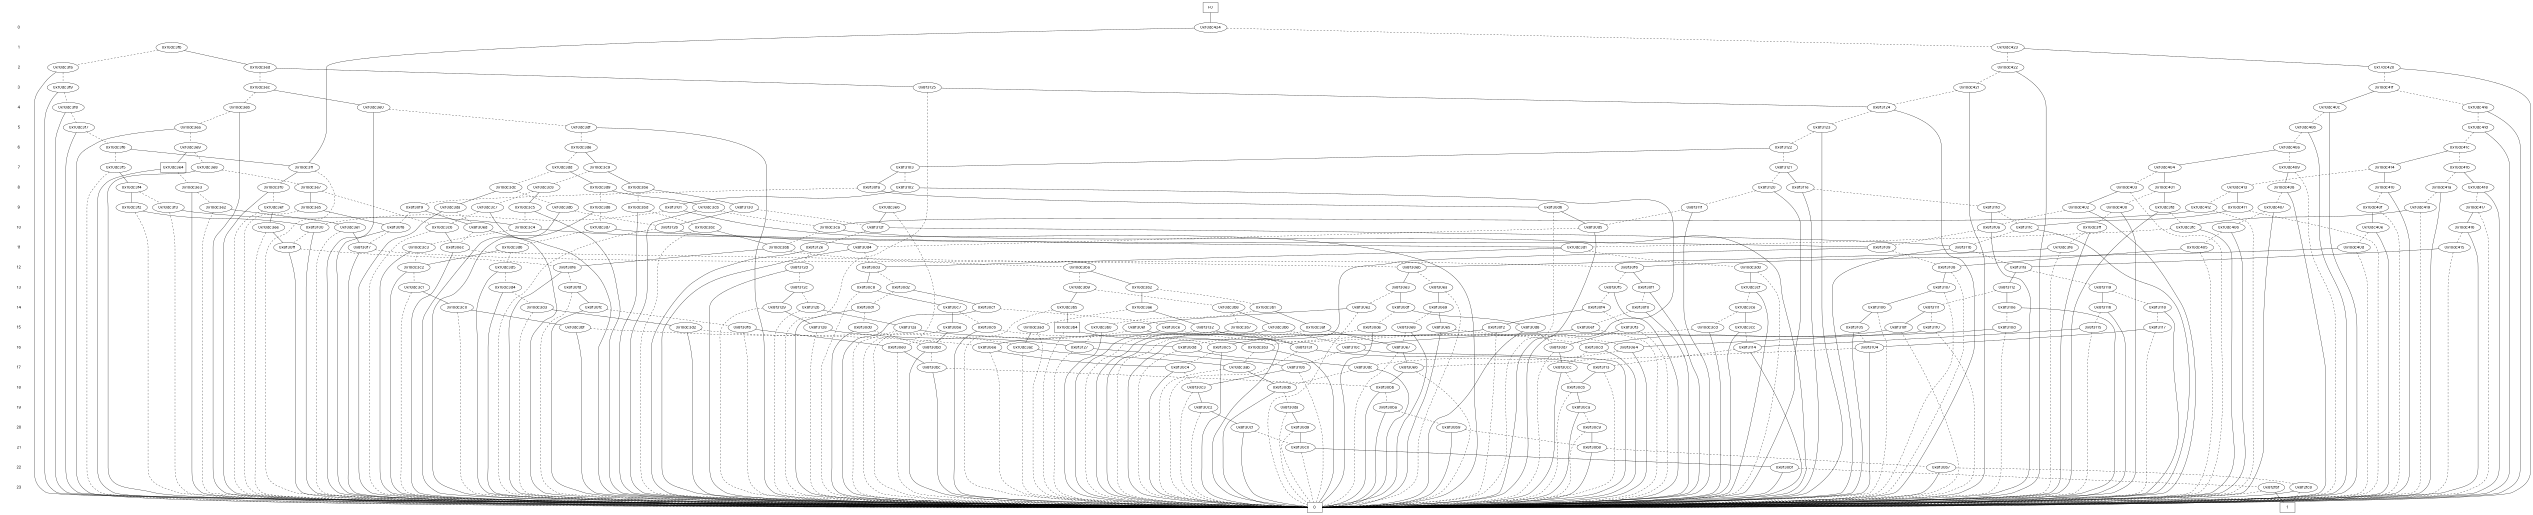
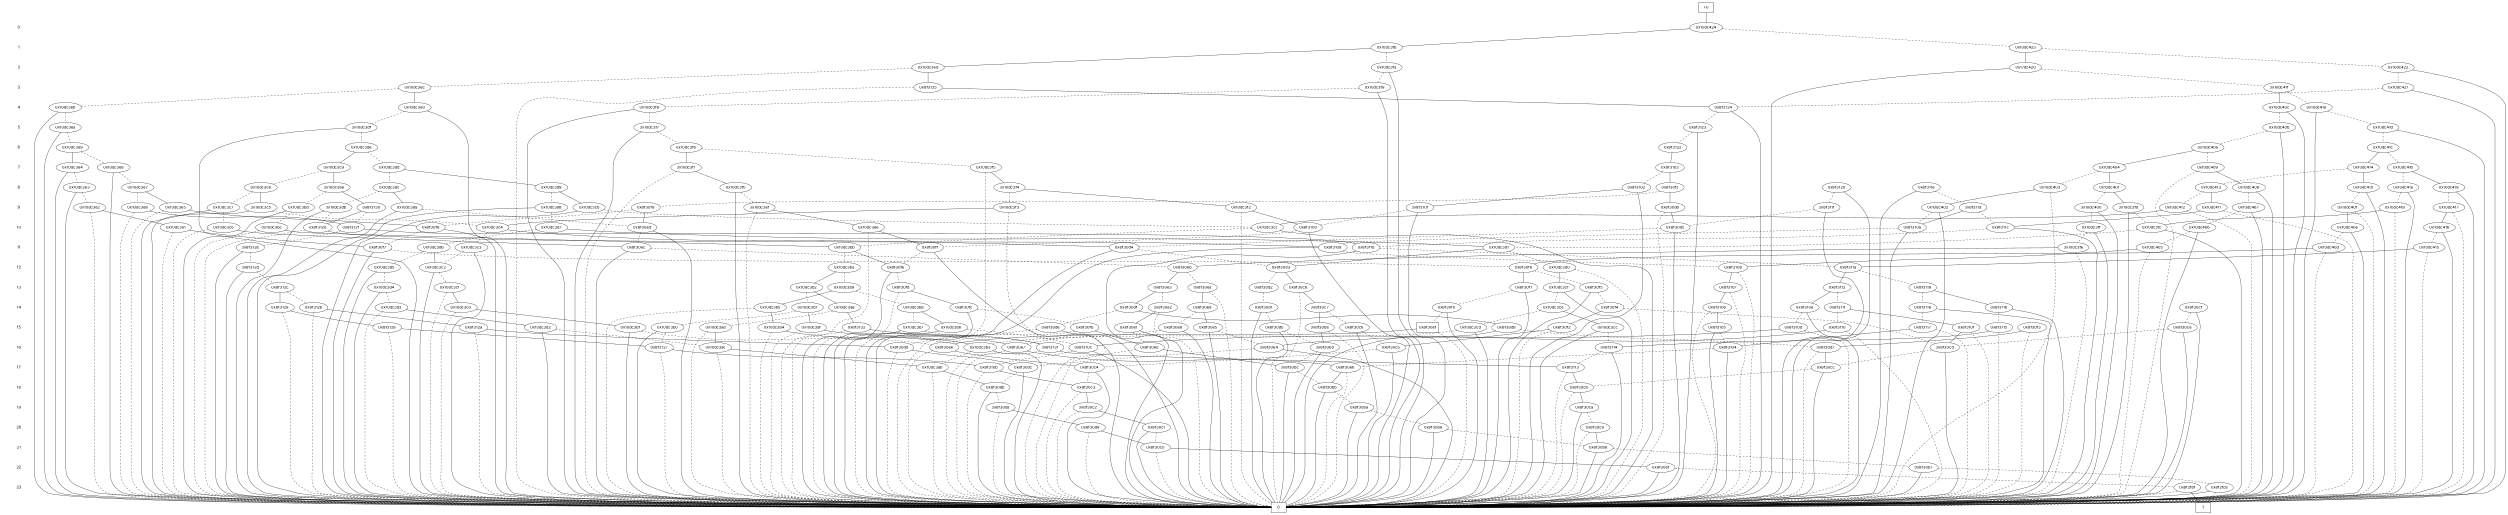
(709, 40) -> (1546, 38)
(173, 168) -> (72, 168)
(1784, 168) -> none
(376, 207) -> (138, 198)
(2274, 208) -> (2249, 208)
(945, 297) -> none
(1611, 316) -> (1781, 317)
(1067, 328) -> (774, 328)
(1586, 328) -> (1428, 328)
